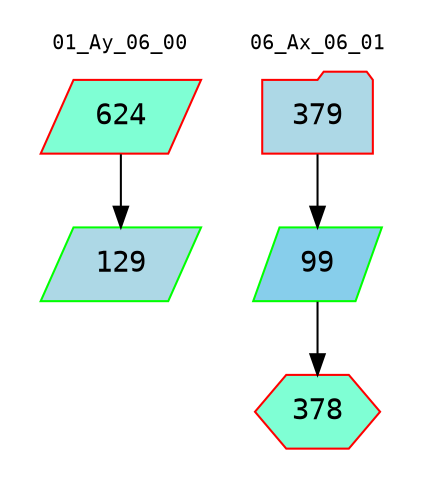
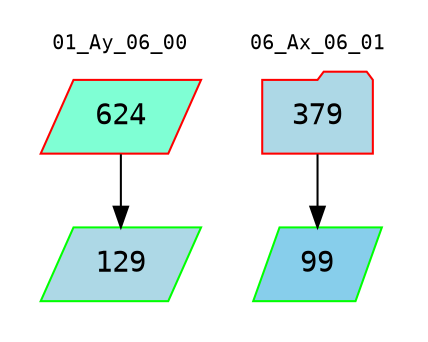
(318, 412) -> none
